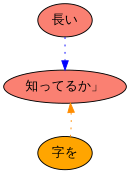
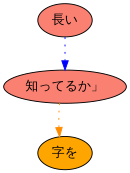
(71, 125) -> (59, 115)
